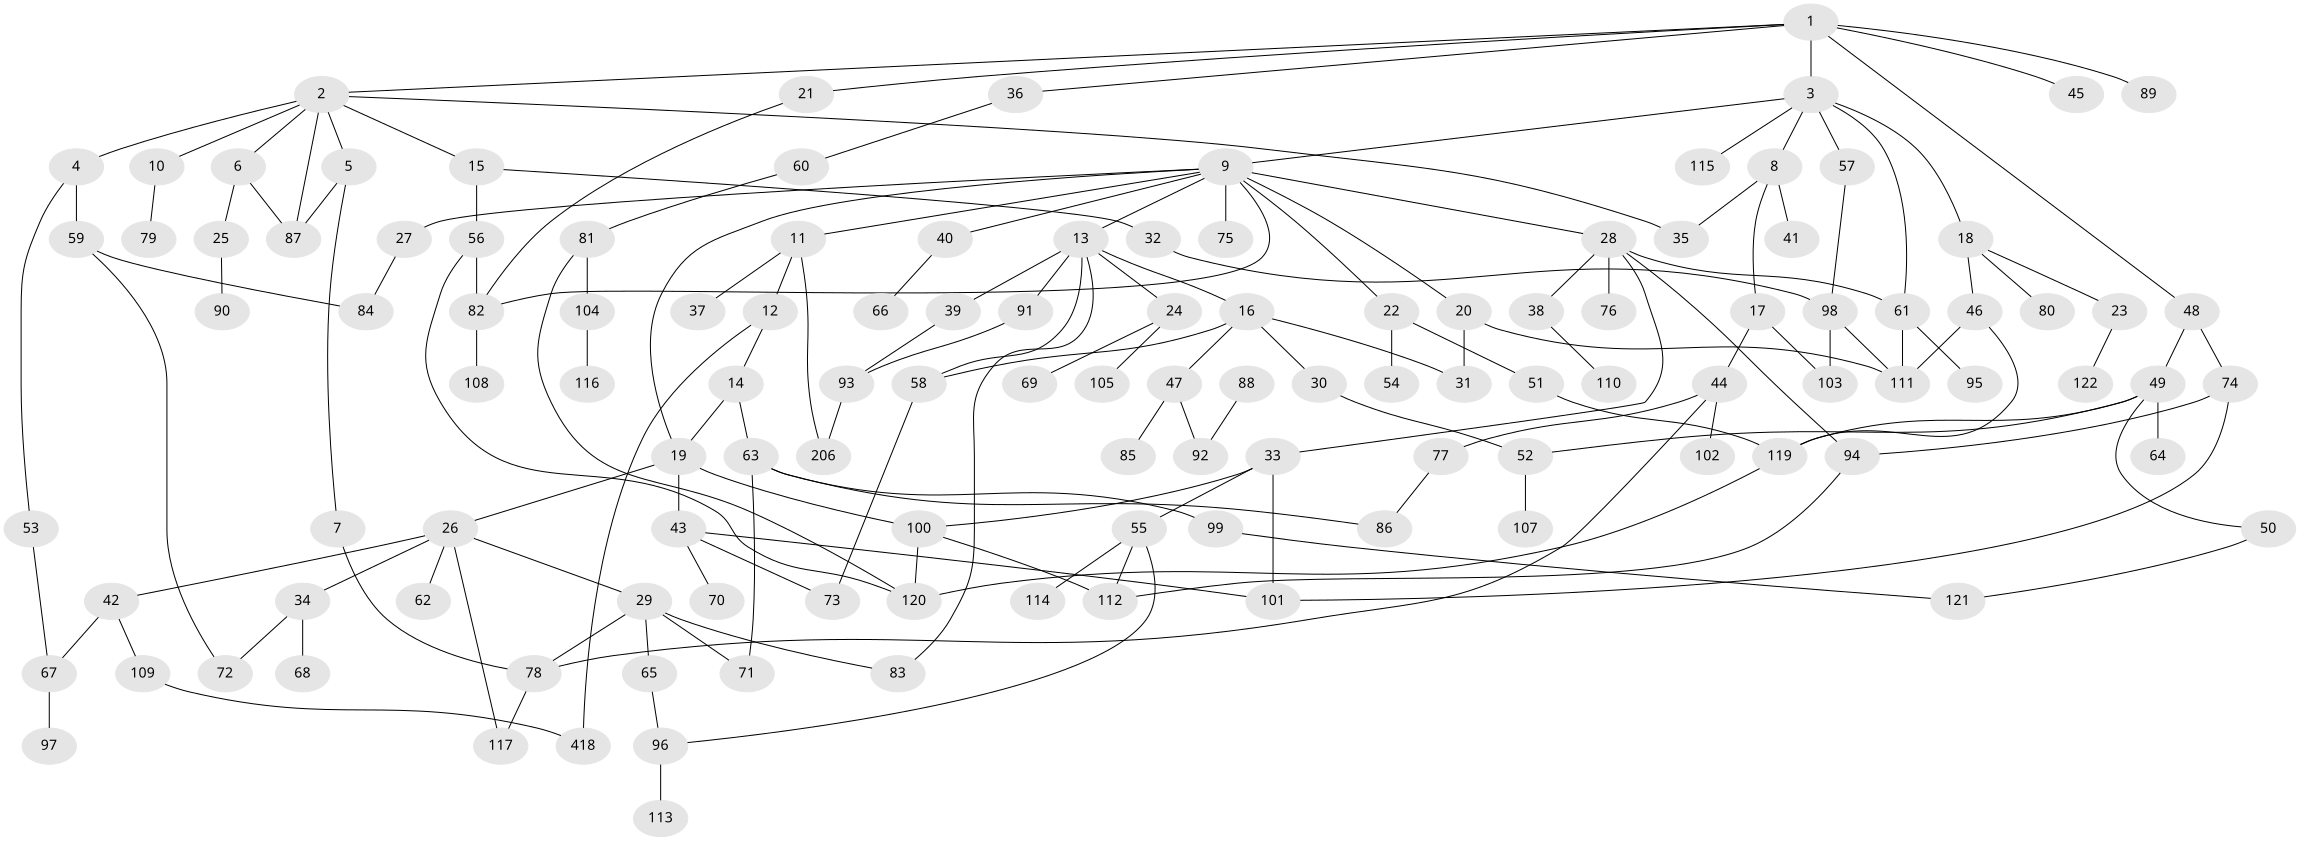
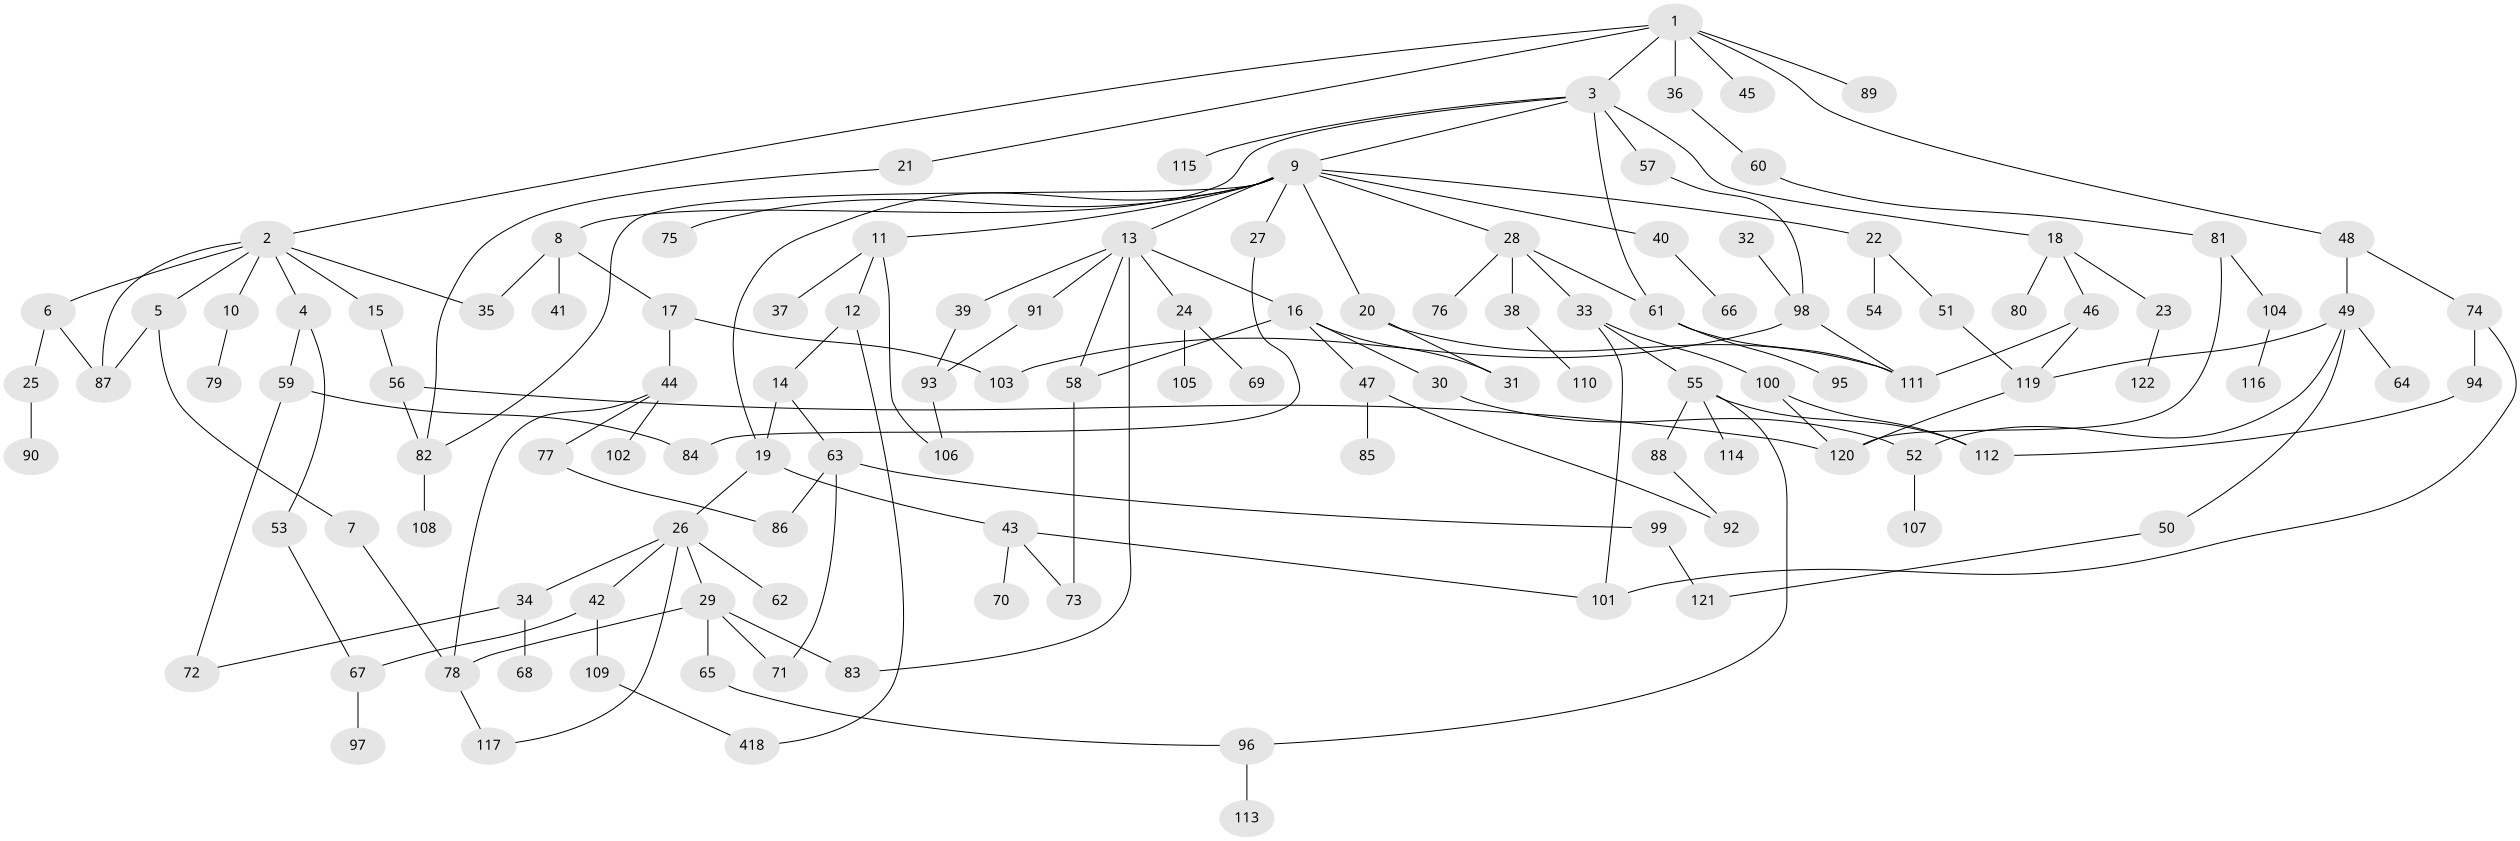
(851, 194) -> none
(1729, 340) -> none
none -> (1681, 414)
(824, 457) -> (946, 457)
(796, 500) -> none
